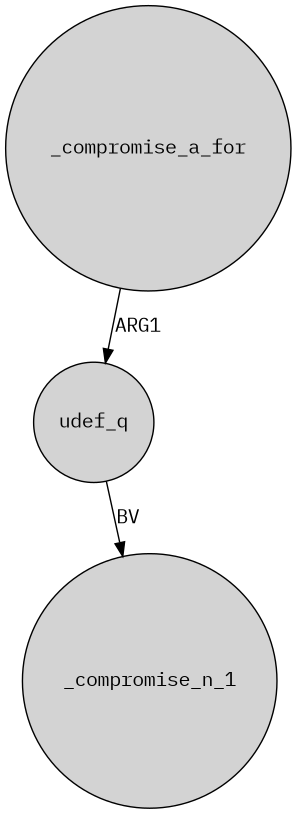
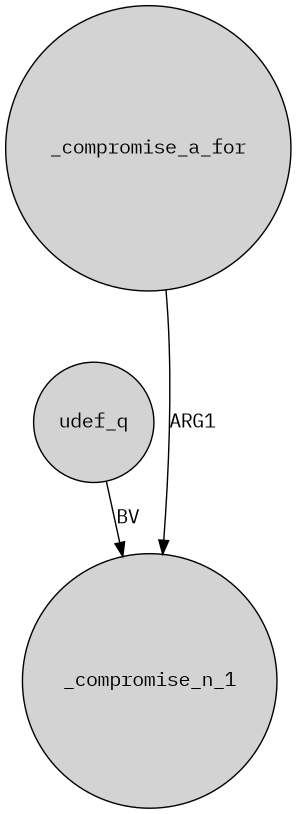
(114, 319) -> (170, 415)
